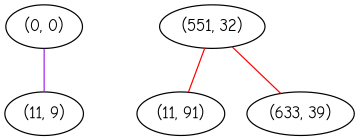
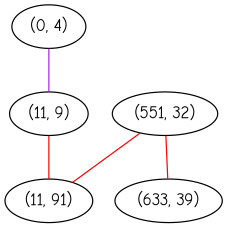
(44, 27) -> (49, 27)
none -> (49, 157)
